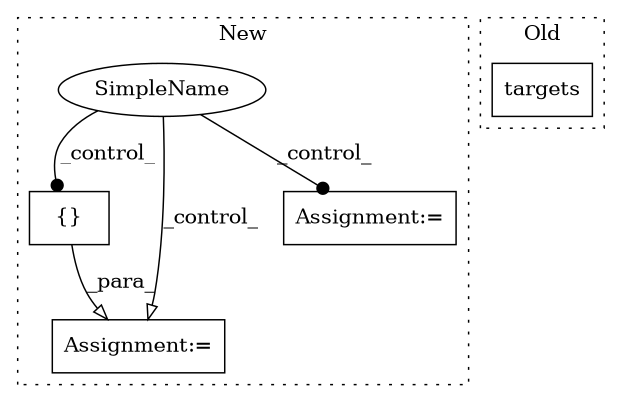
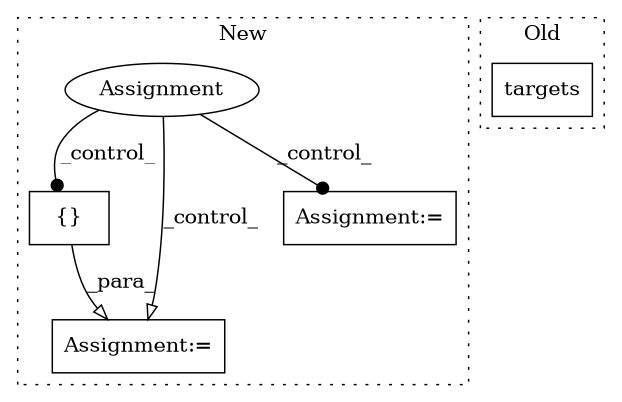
(162, 90) -> (162, 90)
